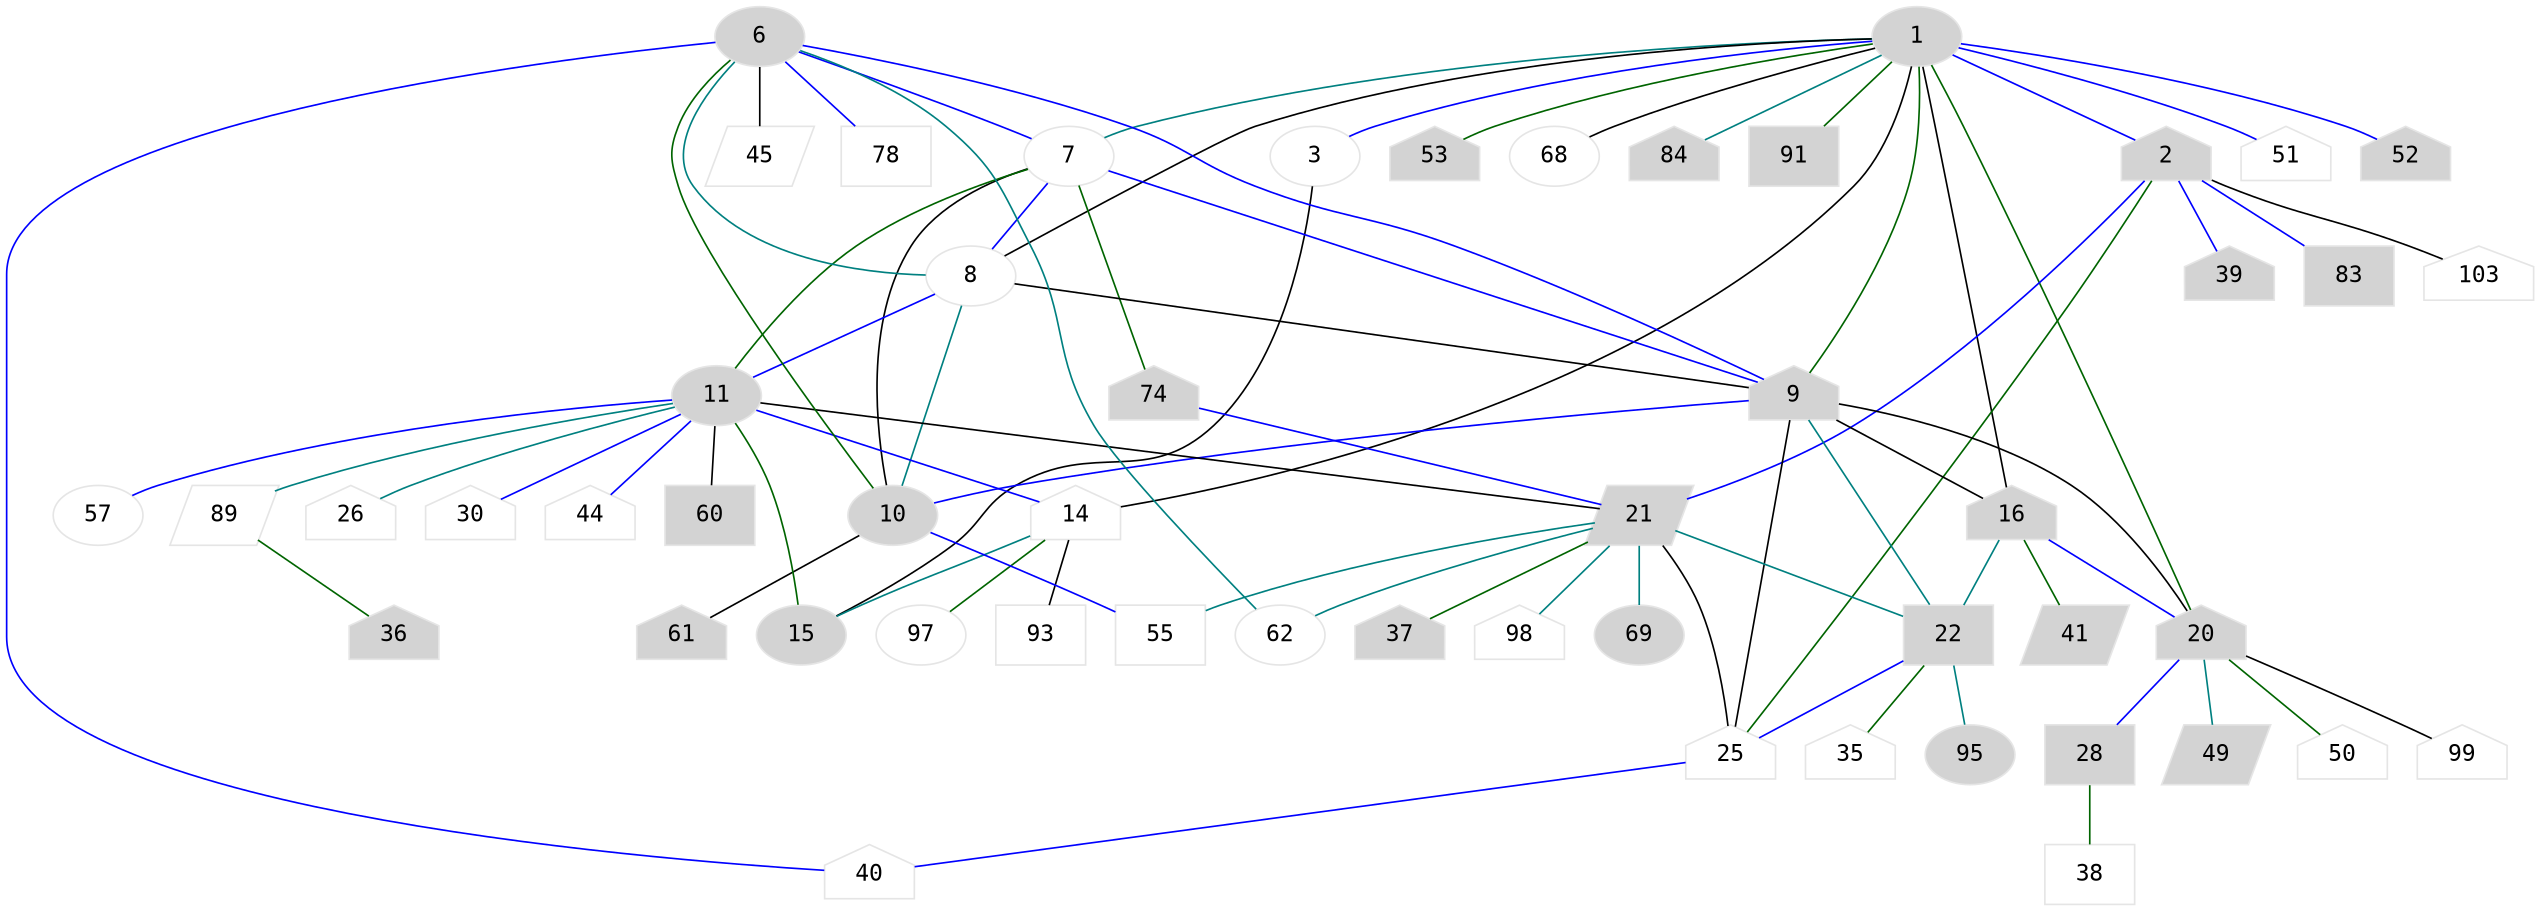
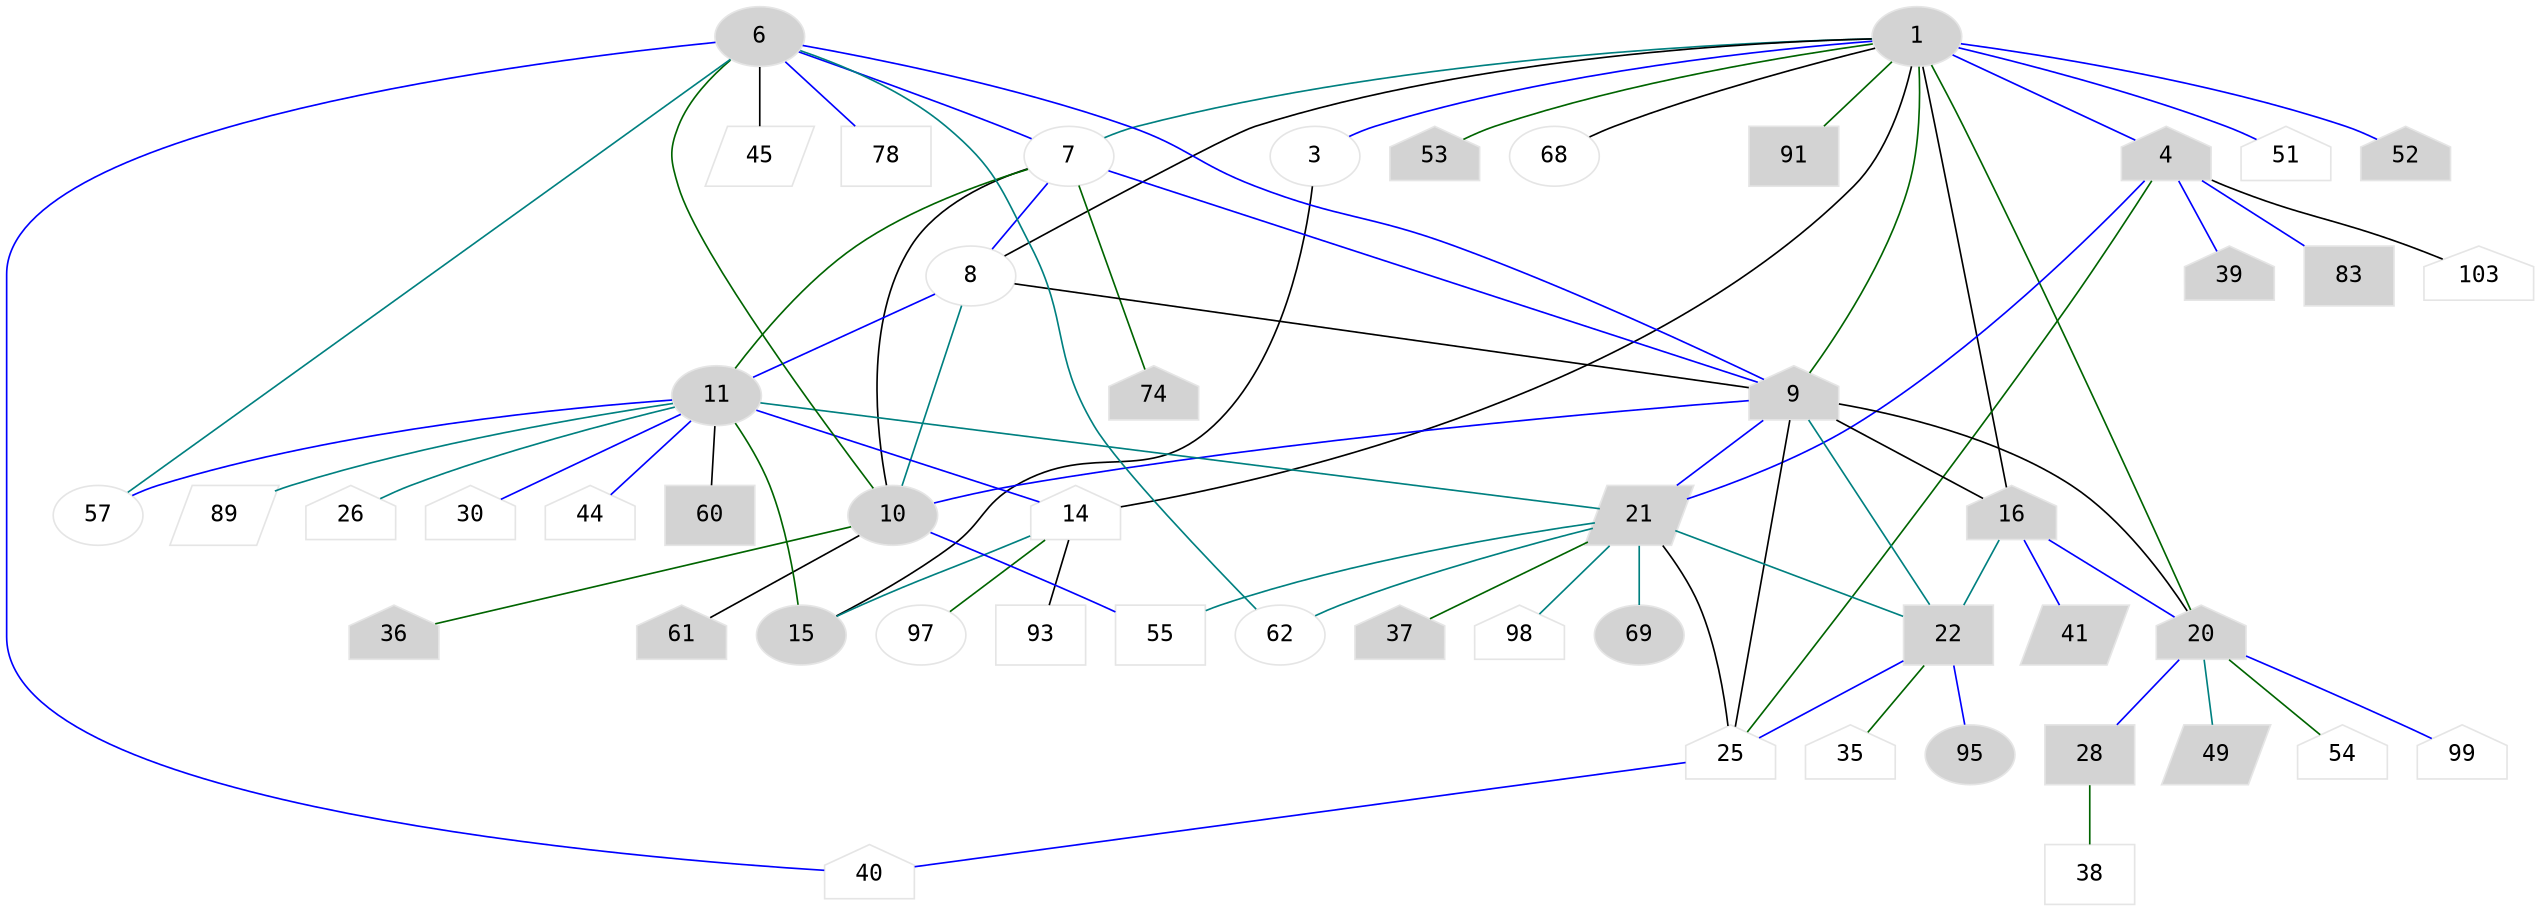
(1674, 156) -> none
(2166, 156) -> (2166, 156)
(735, 225) -> (429, 276)
(1400, 456) -> (1720, 453)
(1243, 464) -> (1243, 464)
(2042, 573) -> (2042, 573)
(313, 578) -> (643, 575)
(1959, 695) -> (1959, 695)
(2339, 697) -> (2339, 697)
(2342, 755) -> (2342, 755)
